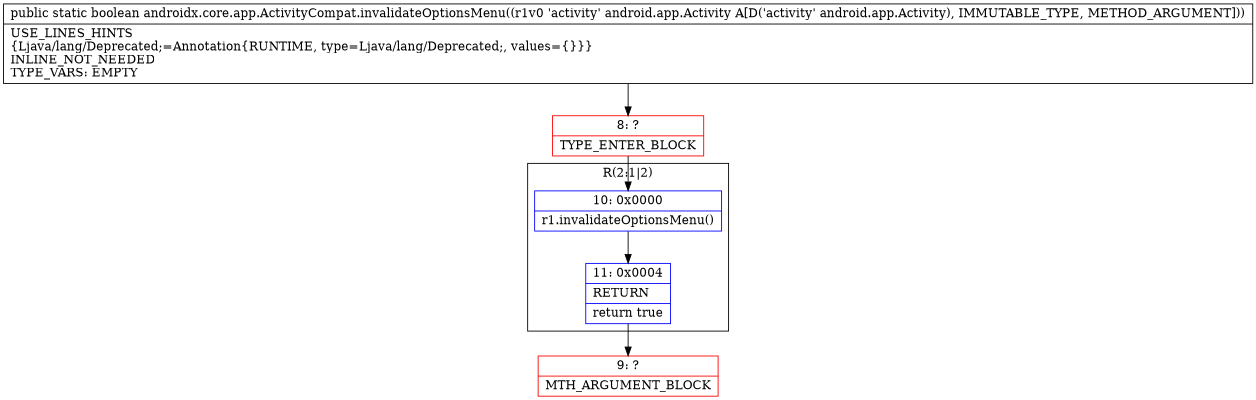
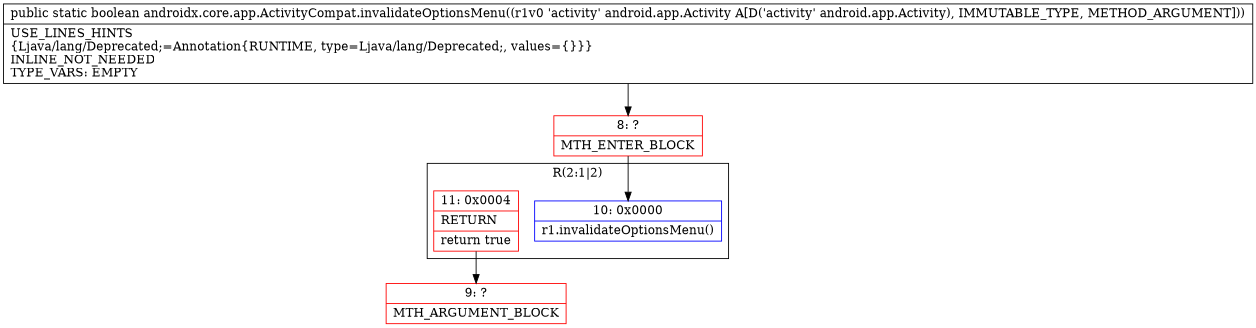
(628, 145) -> (628, 145)
(628, 243) -> none
(628, 294) -> (476, 221)
